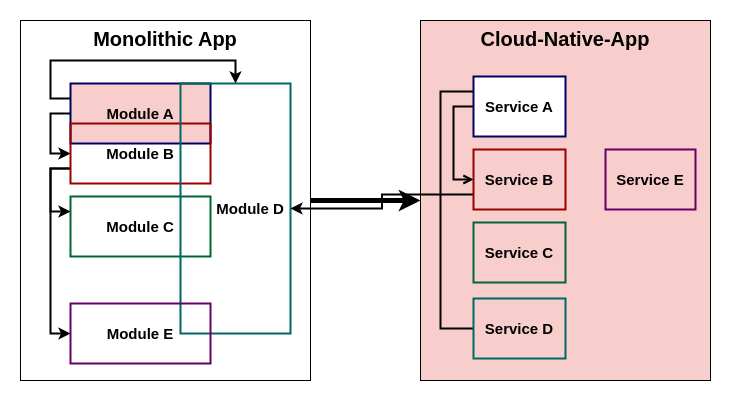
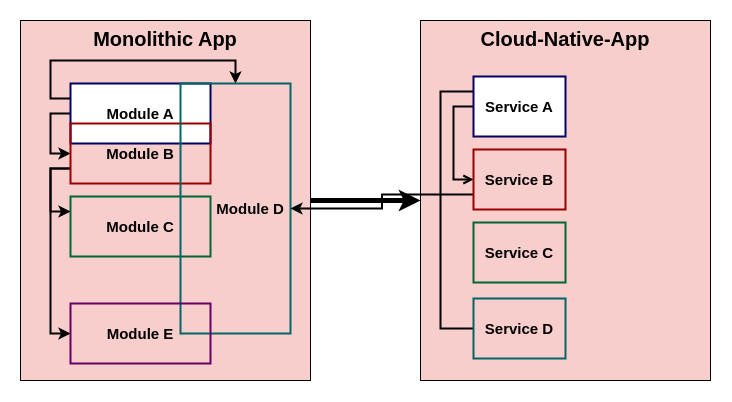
(141, 114) -> (141, 114)
(651, 180) -> none
(166, 201) -> (166, 201)
